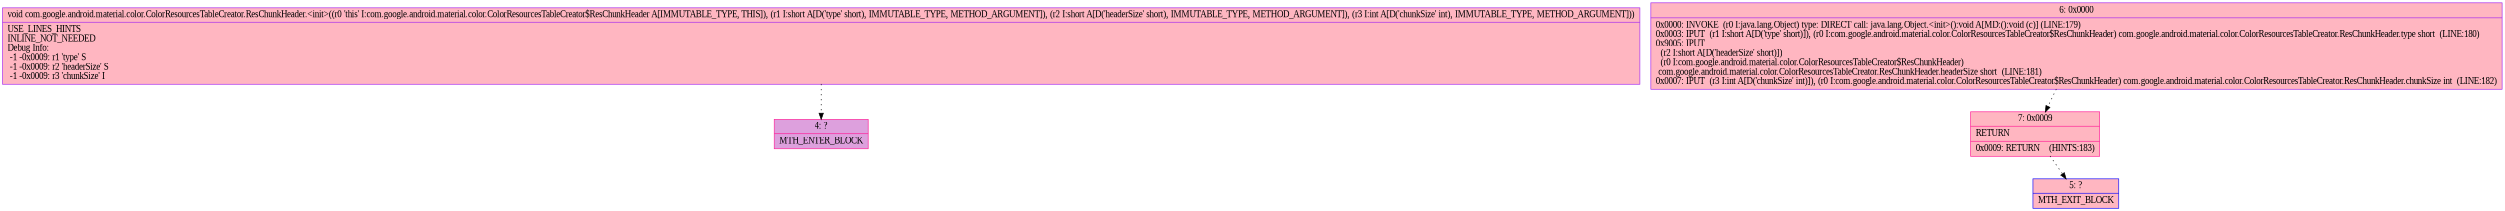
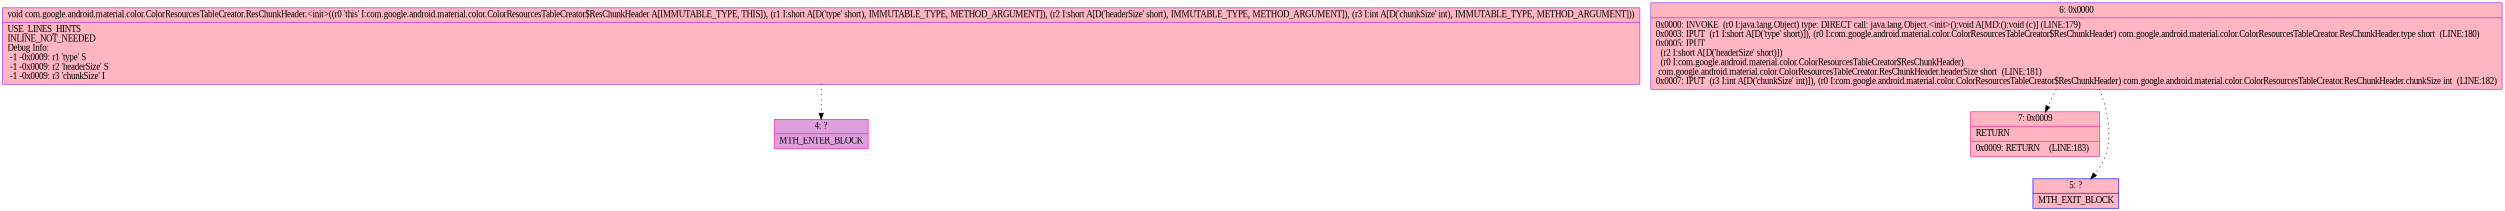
(1683, 44) -> (1683, 44)
(2035, 148) -> (2032, 148)
(2056, 165) -> (2109, 133)
